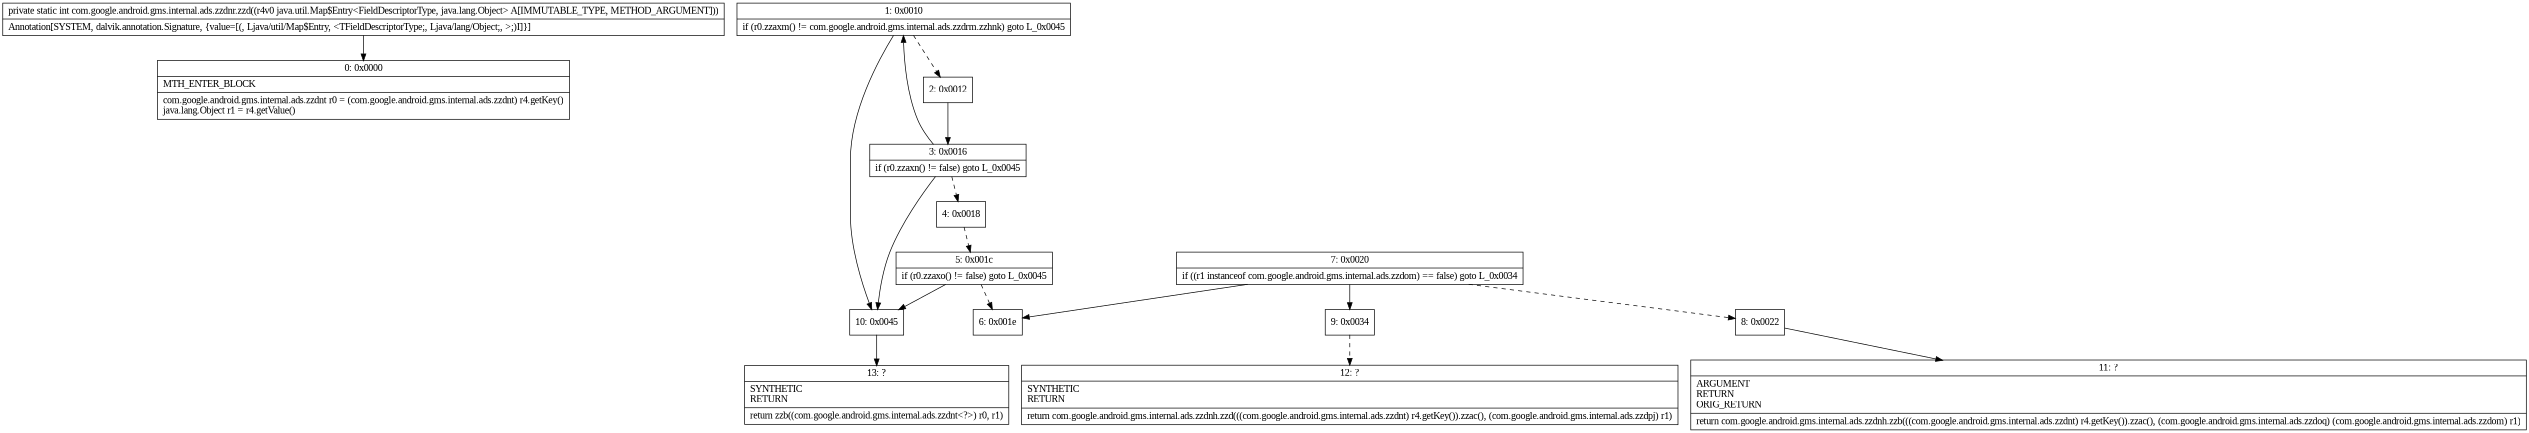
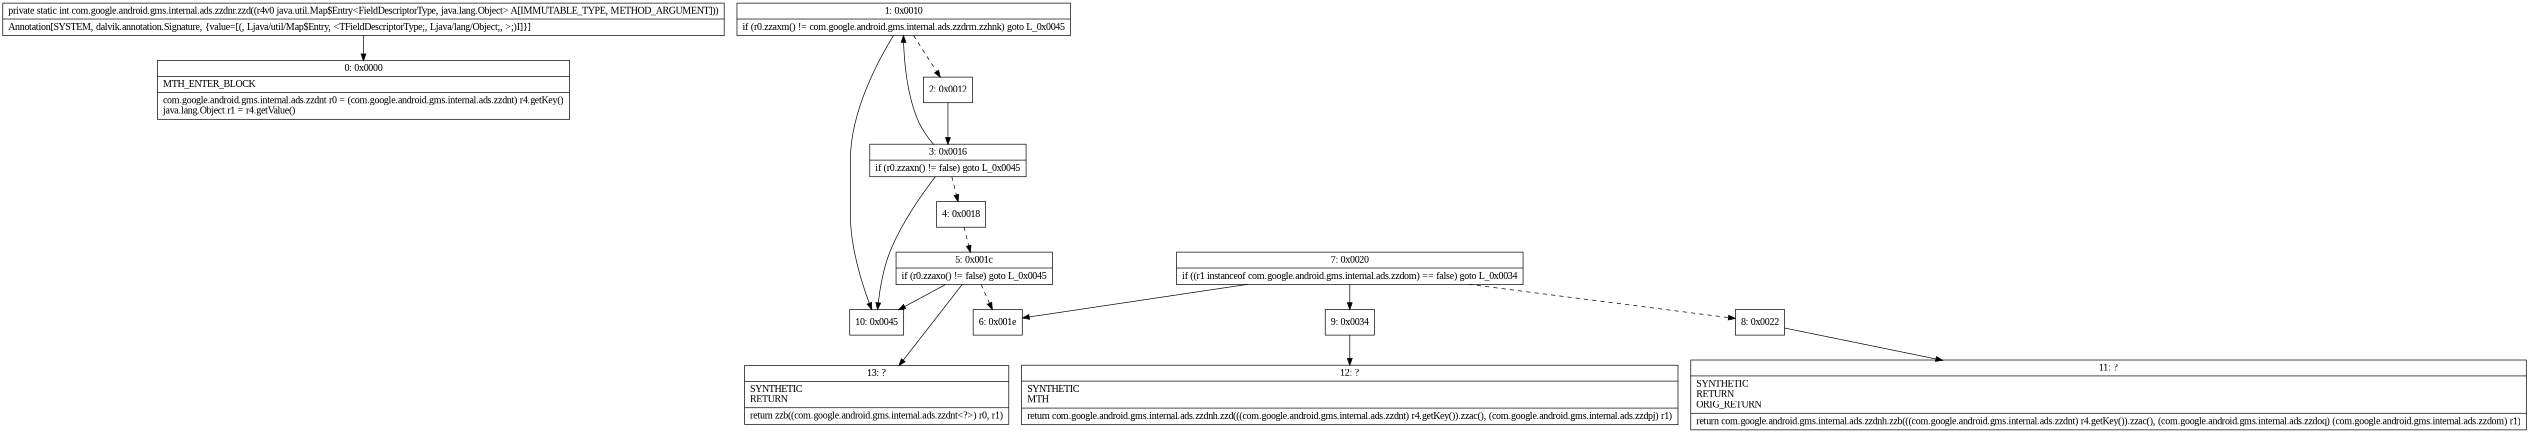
(1350, 346) -> (1350, 346)
(877, 347) -> (933, 322)
(1723, 384) -> (1723, 384)
(1046, 399) -> (1038, 399)
